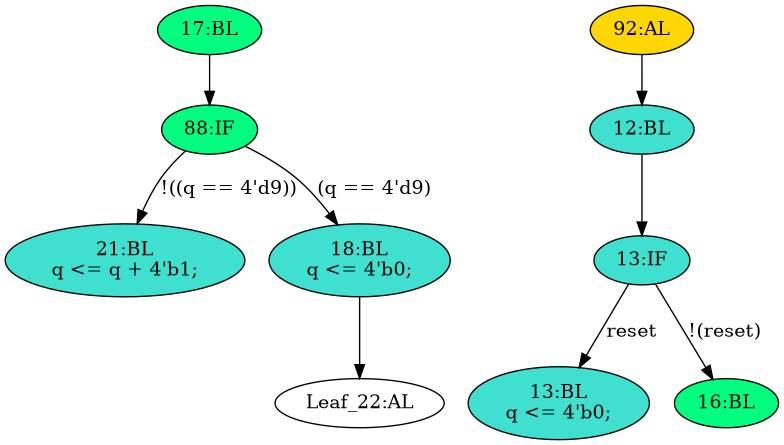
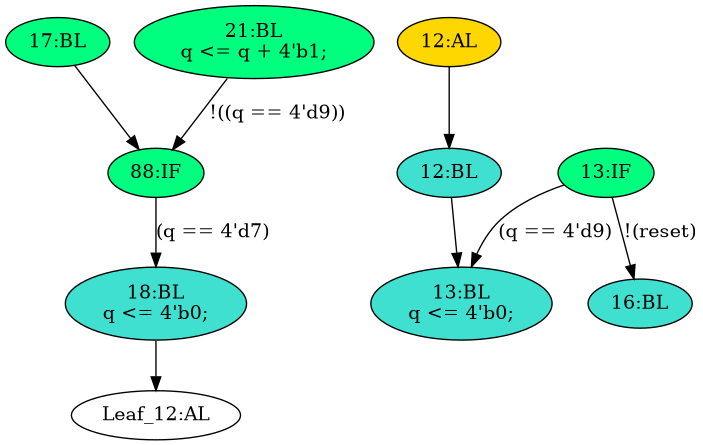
(642, 30) -> (449, 42)
(160, 179) -> (204, 109)
(642, 188) -> (454, 225)
(375, 189) -> (213, 232)
(125, 260) -> (254, 42)
(642, 260) -> (606, 173)
(632, 332) -> (556, 232)
(360, 403) -> (156, 415)
(727, 403) -> (640, 304)
